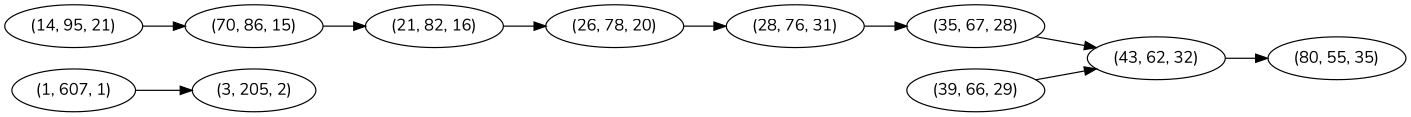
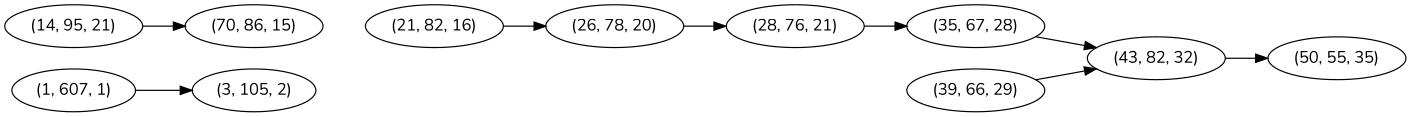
(338, 26) -> none
(795, 26) -> (795, 26)
(1156, 58) -> (1156, 58)
(1337, 58) -> (1337, 58)
(254, 90) -> (254, 90)
